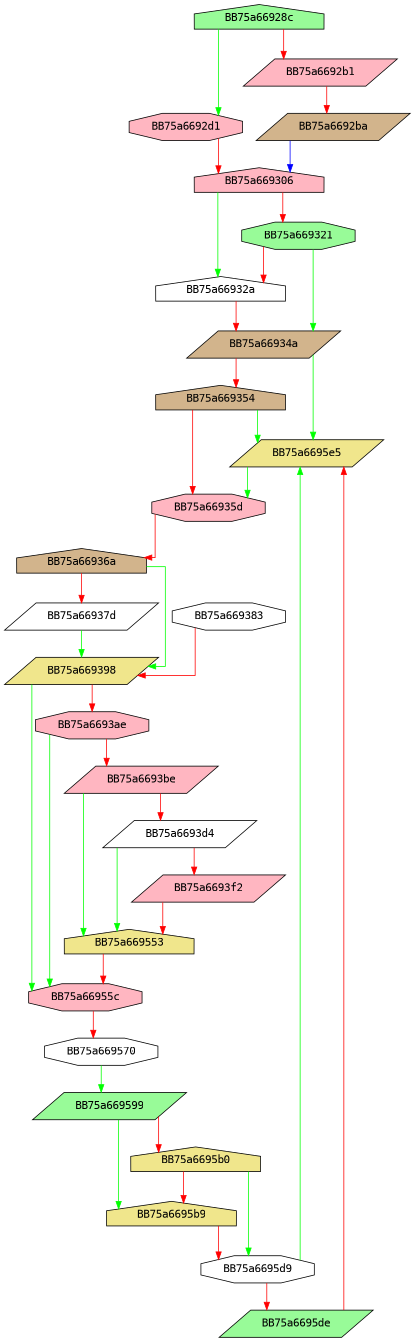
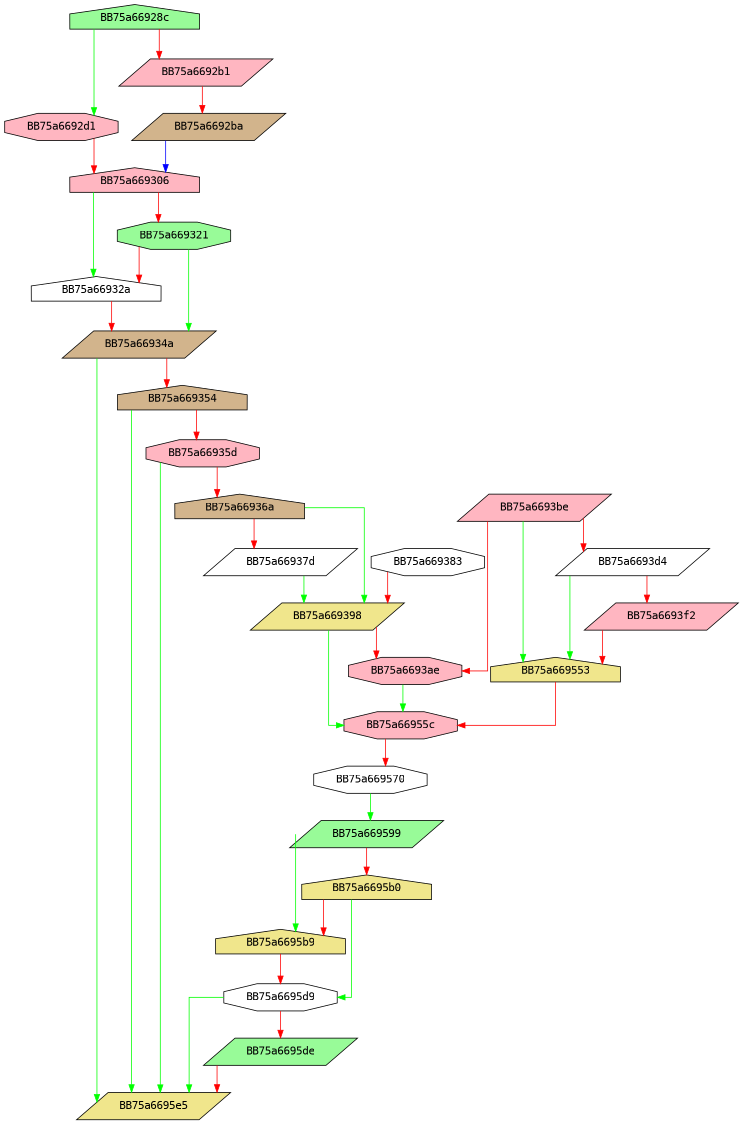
(248, 479) -> (160, 774)
(107, 749) -> (488, 605)
